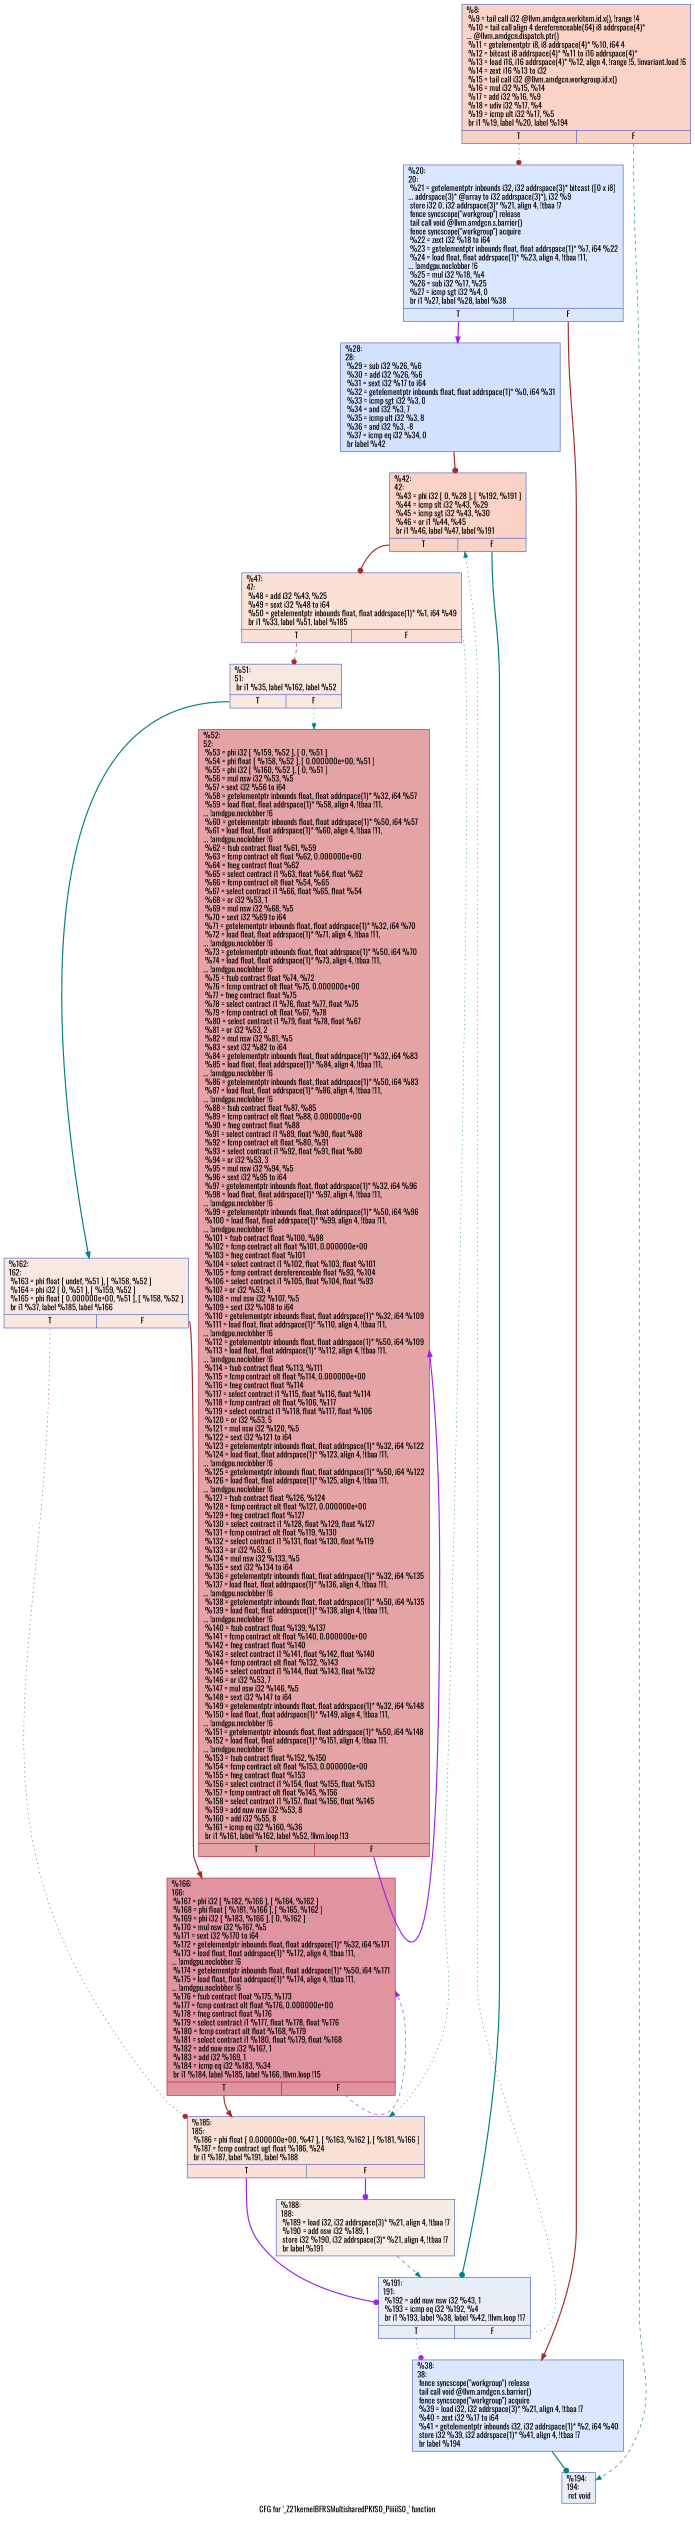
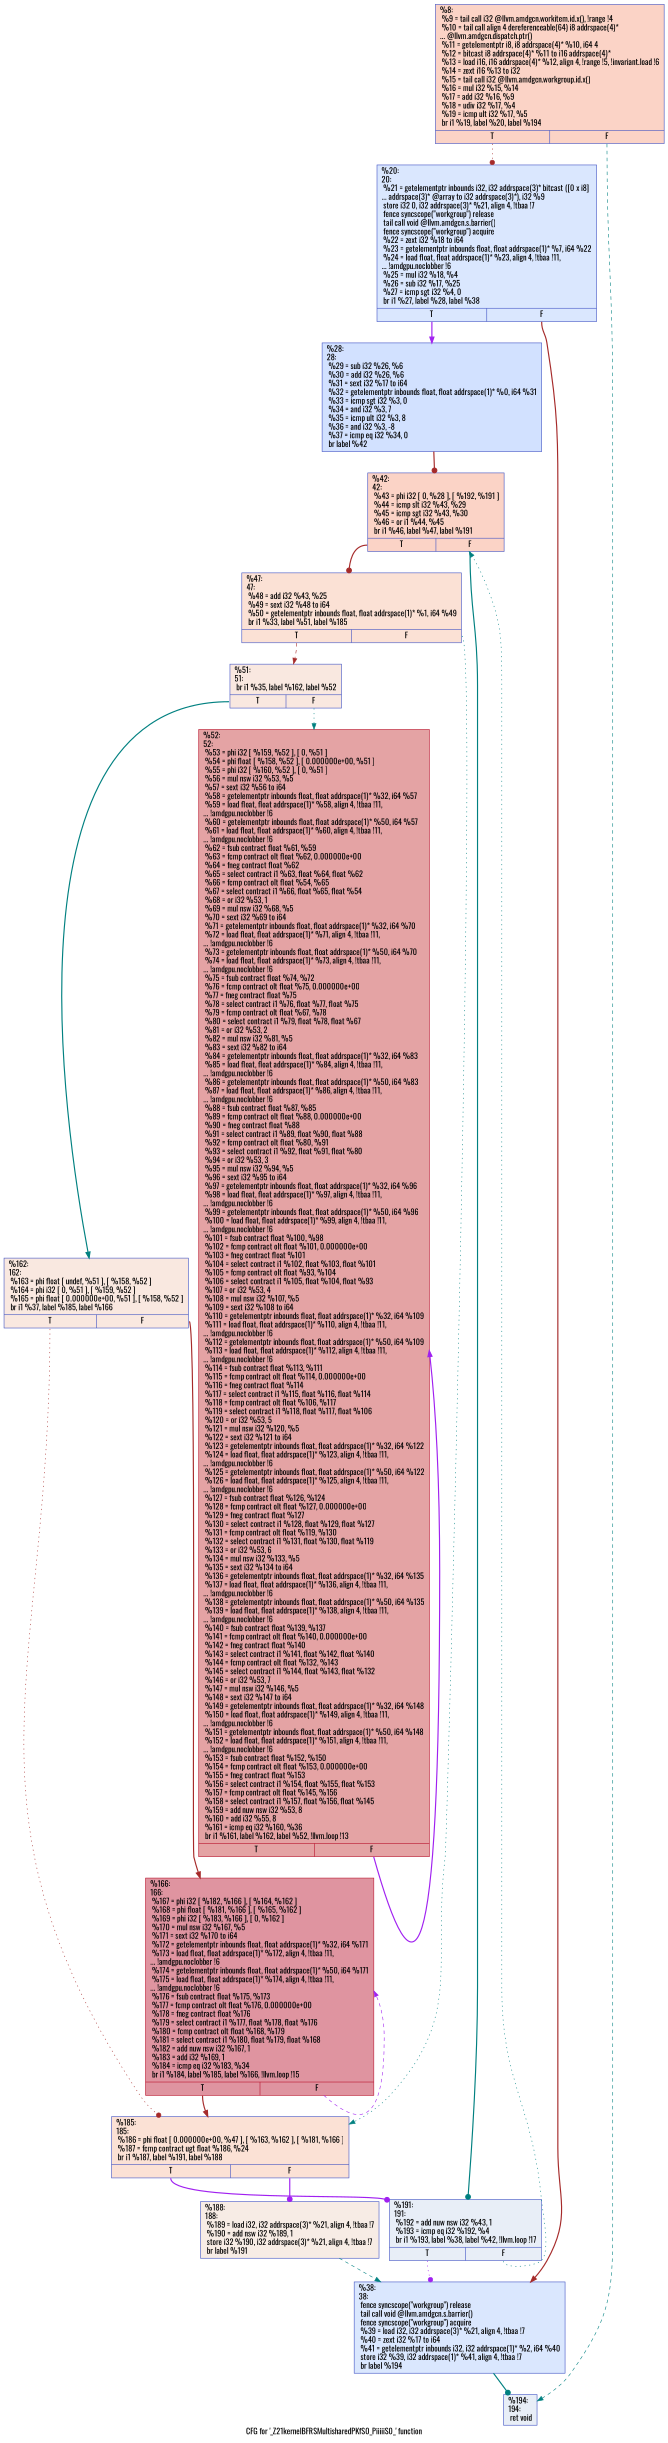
(296, 651) -> (296, 651)
(289, 1273) -> (270, 1273)
(407, 2265) -> (357, 2269)
